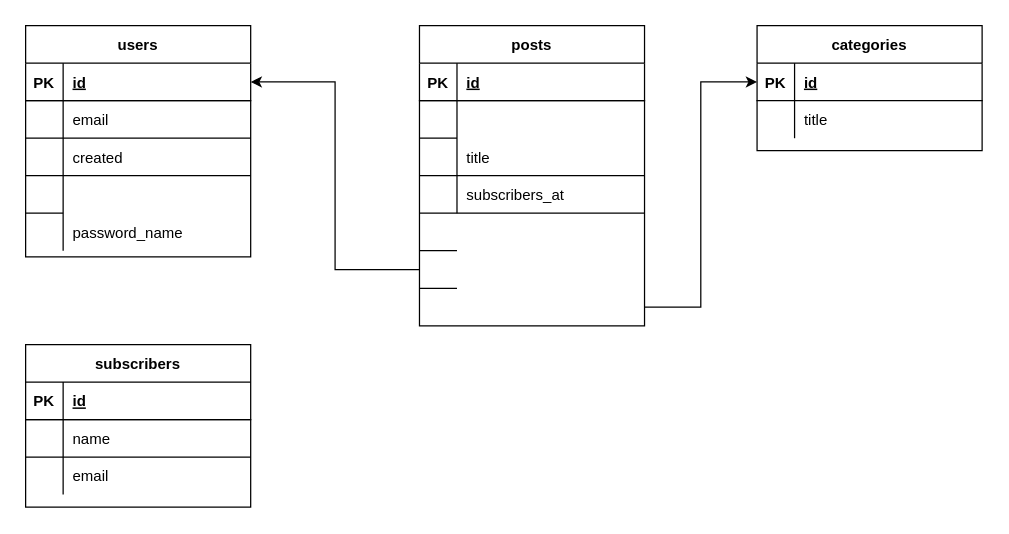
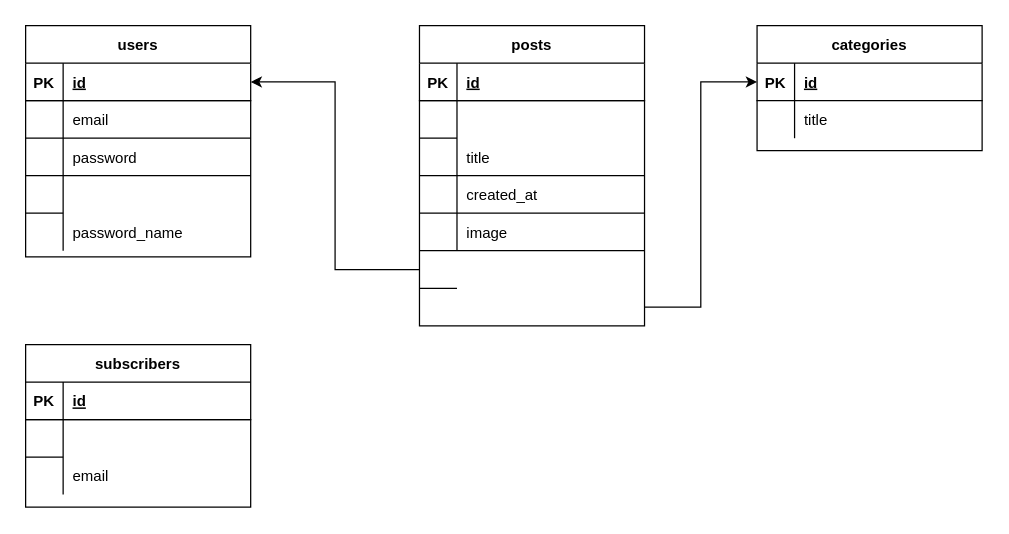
(102, 158) -> (106, 158)
(523, 195) -> (508, 195)
none -> (551, 232)
(157, 438) -> none
